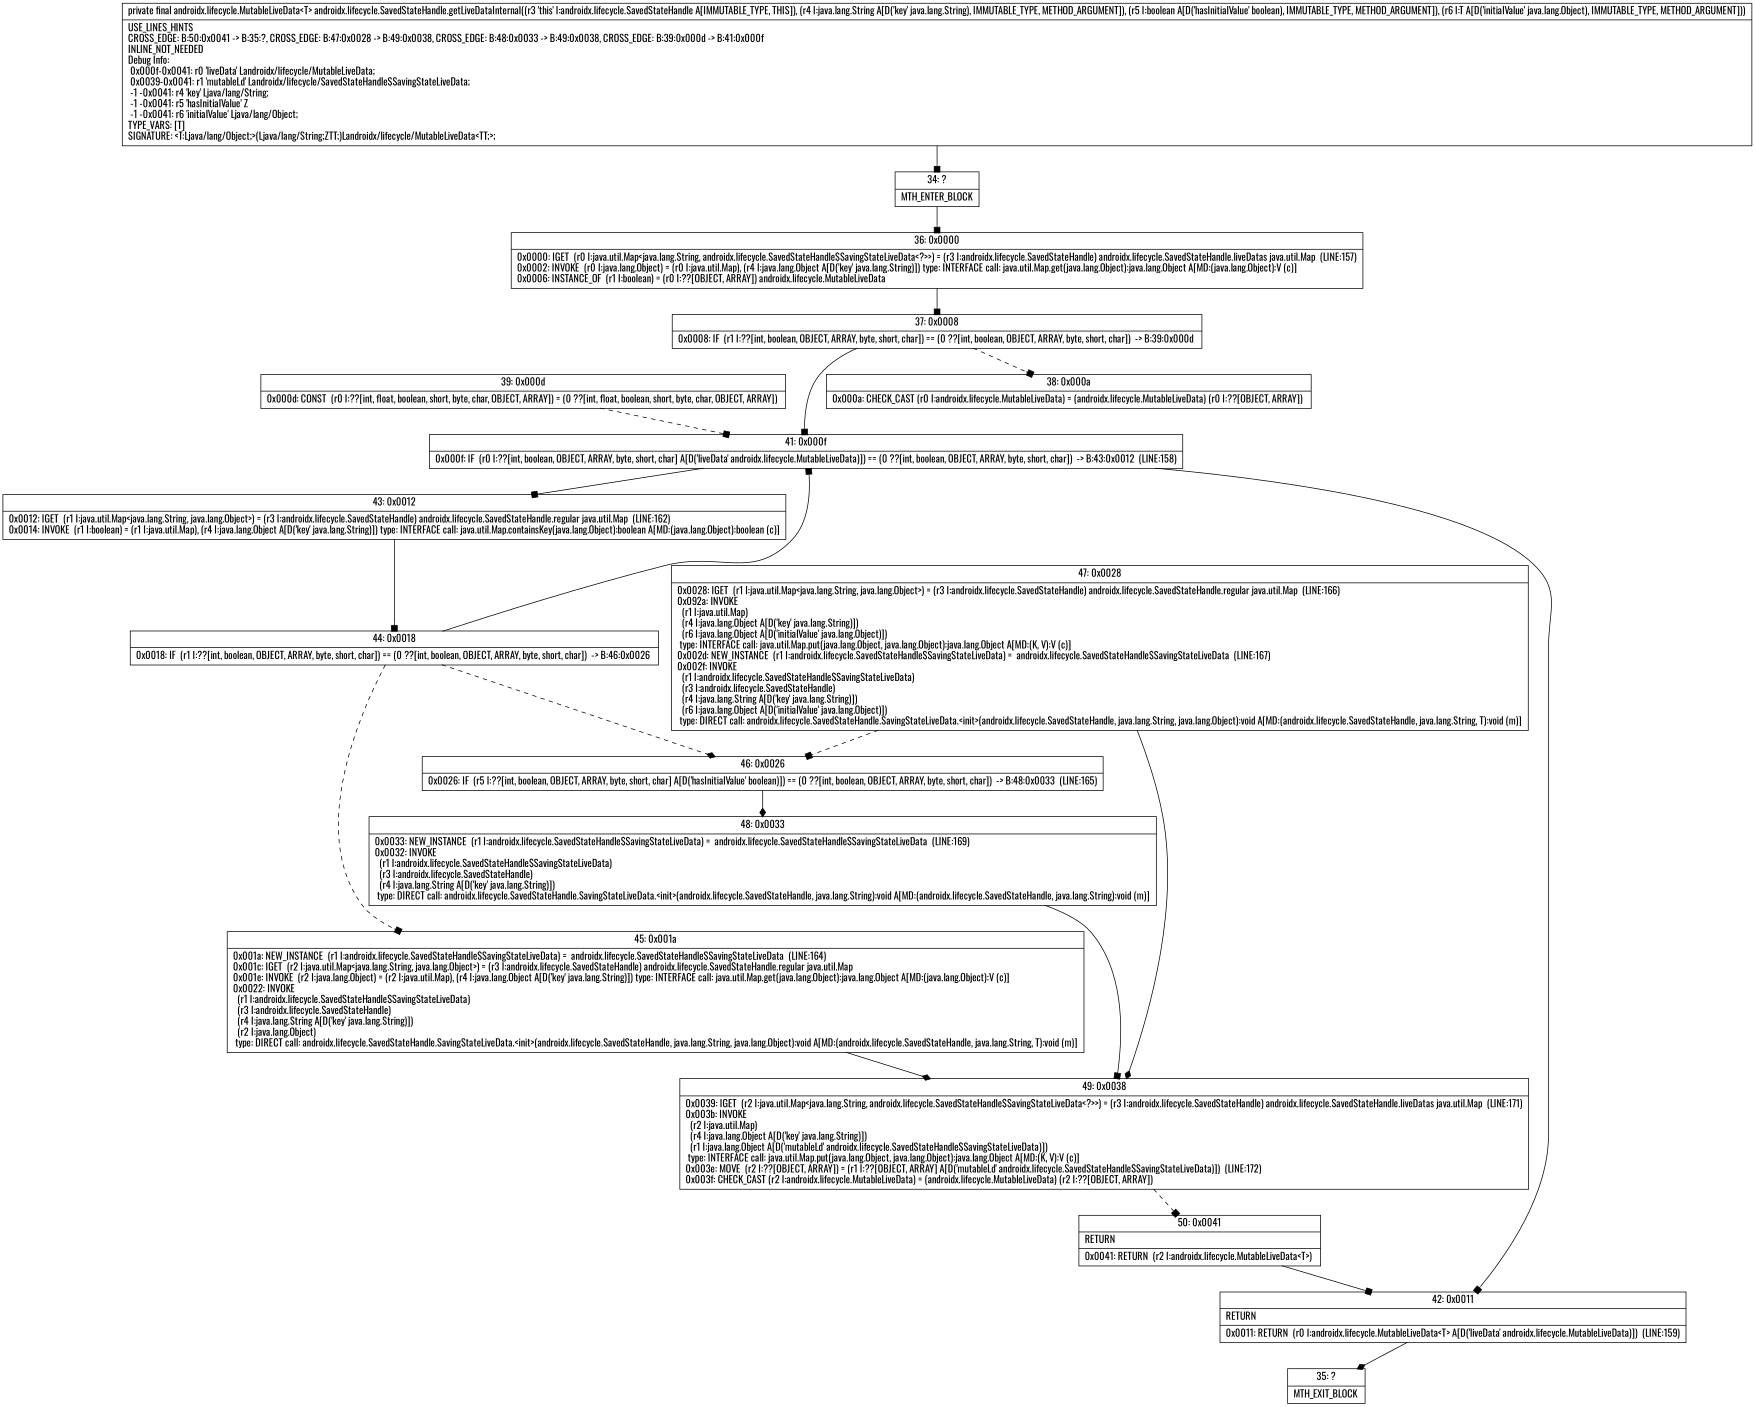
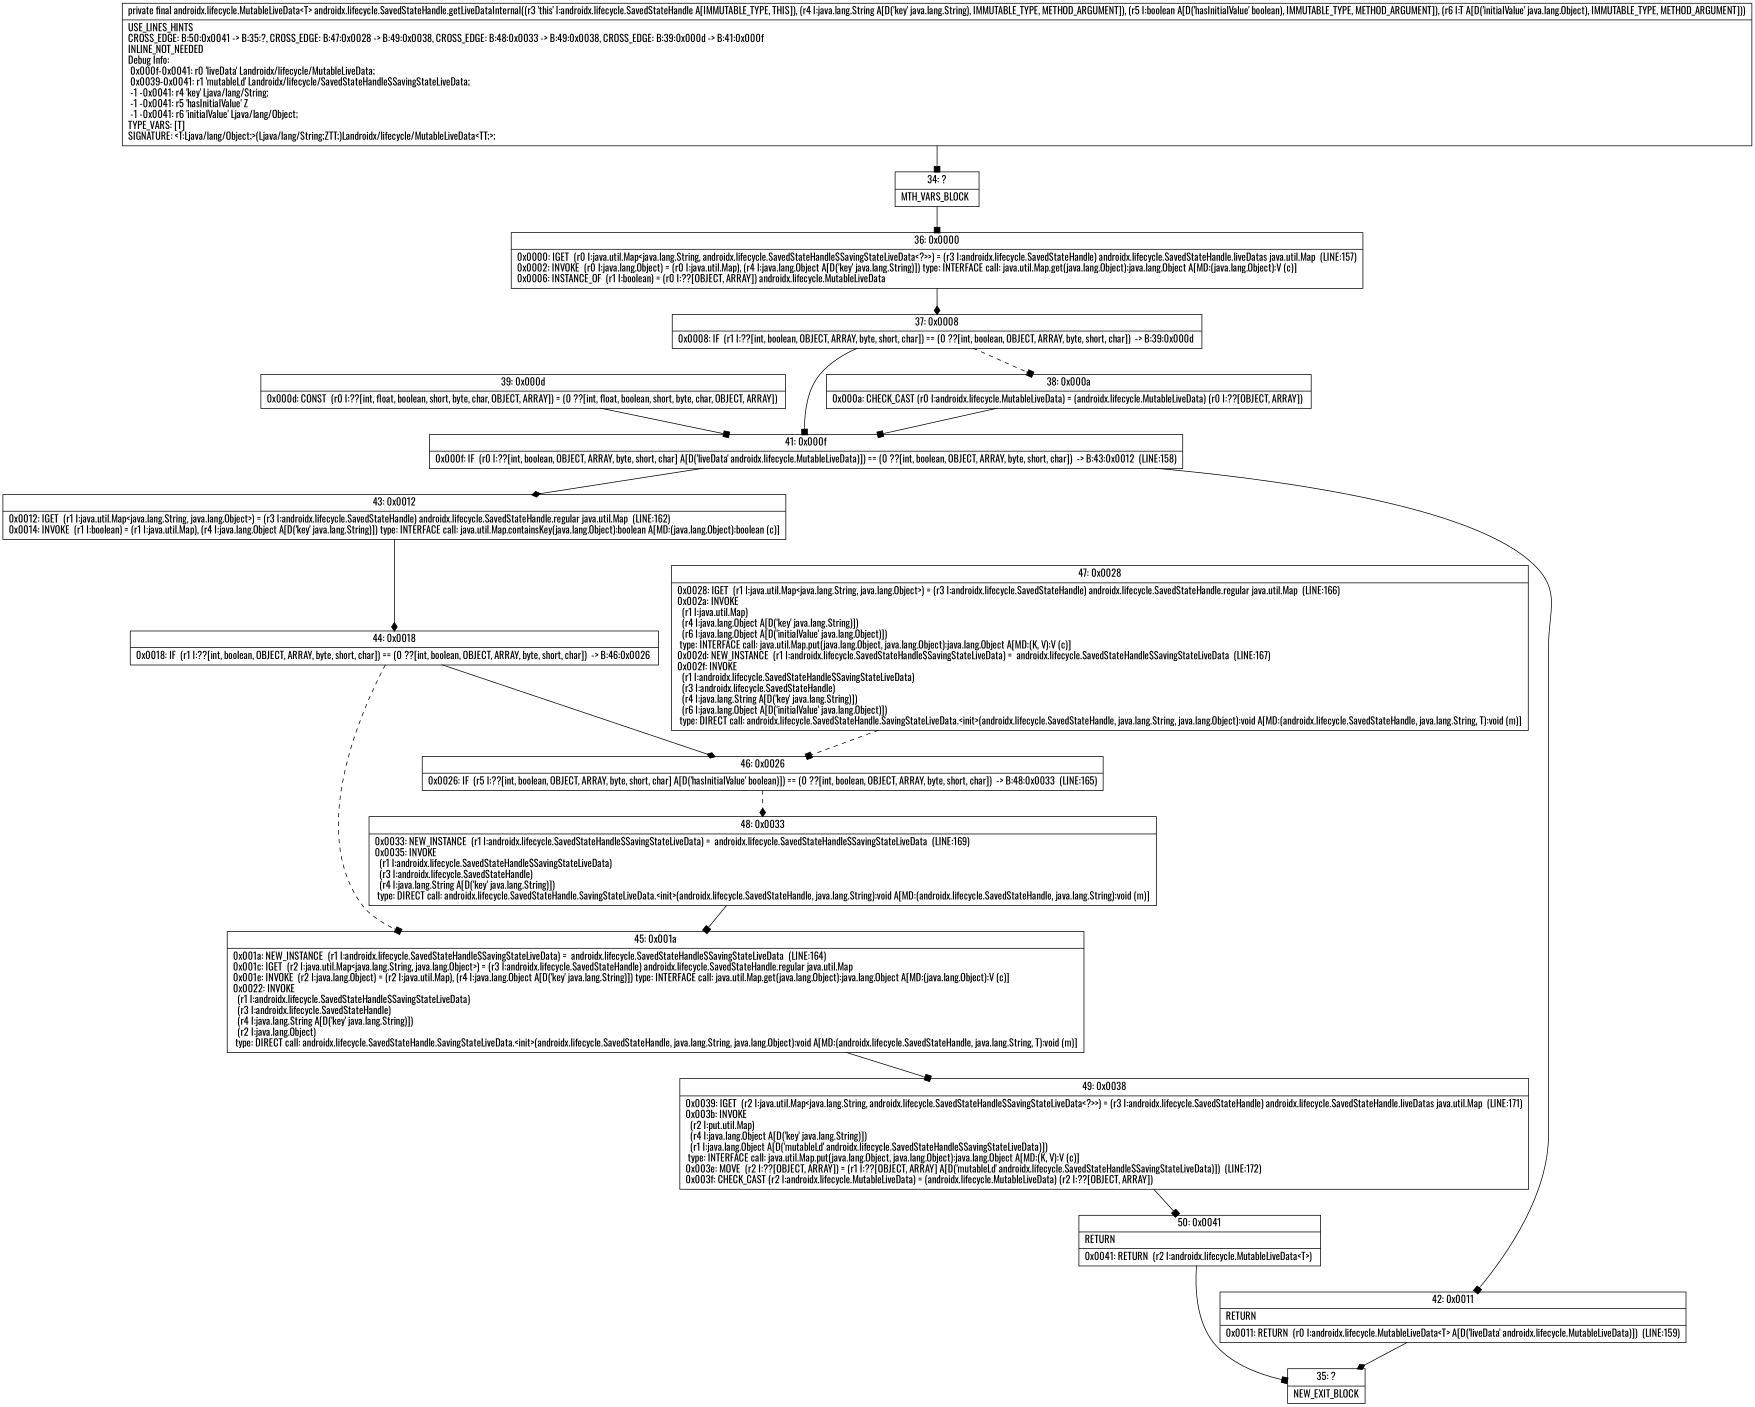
(937, 198) -> (935, 198)
(937, 298) -> (937, 298)
(661, 421) -> (661, 421)
(621, 481) -> (621, 481)
(650, 569) -> (941, 421)
(394, 581) -> (394, 581)
(710, 602) -> (710, 602)
(574, 709) -> (574, 709)
(763, 799) -> (763, 799)
(408, 853) -> (408, 853)
(1166, 901) -> none
(1112, 973) -> (718, 916)
(884, 1064) -> (884, 1064)
(722, 1126) -> (720, 1126)
(1163, 1200) -> (1163, 1200)
(1323, 1278) -> (1213, 1341)
(1326, 1394) -> (1326, 1394)
